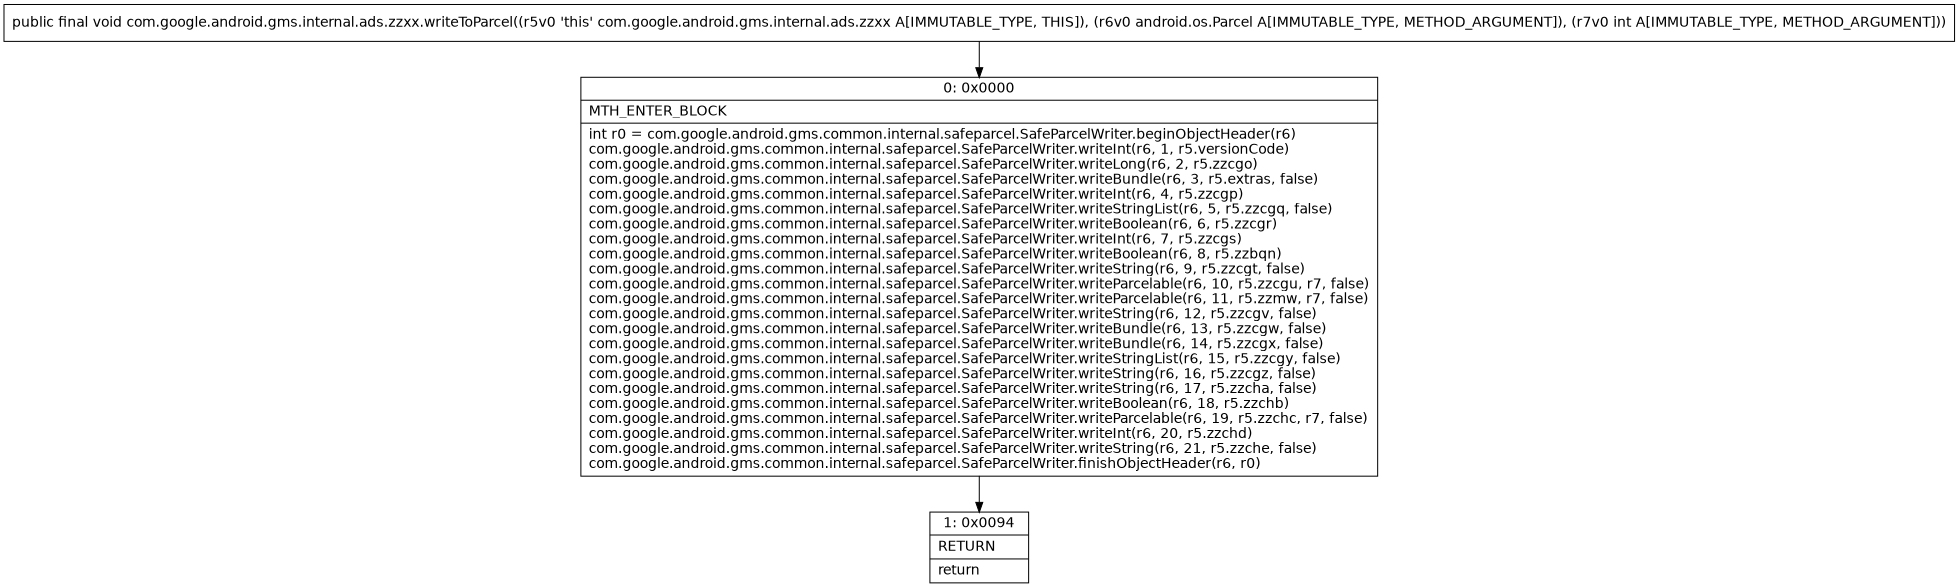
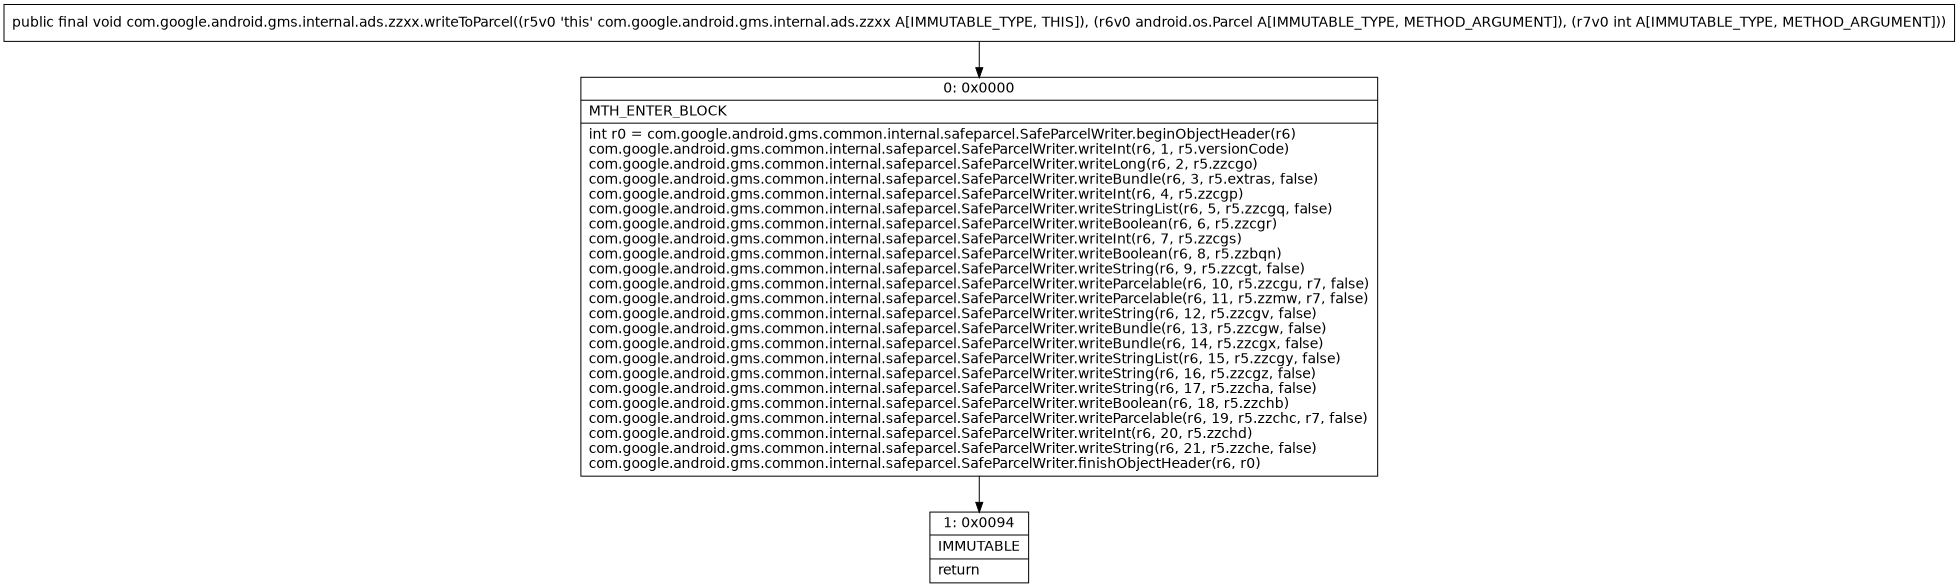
(967, 546) -> (979, 546)
